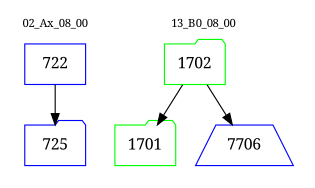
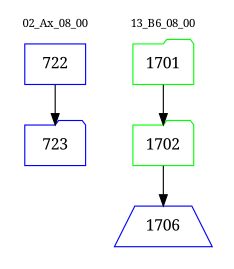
(204, 24) -> (163, 24)
(173, 100) -> (163, 99)
(55, 145) -> (55, 145)
(244, 145) -> (163, 226)
